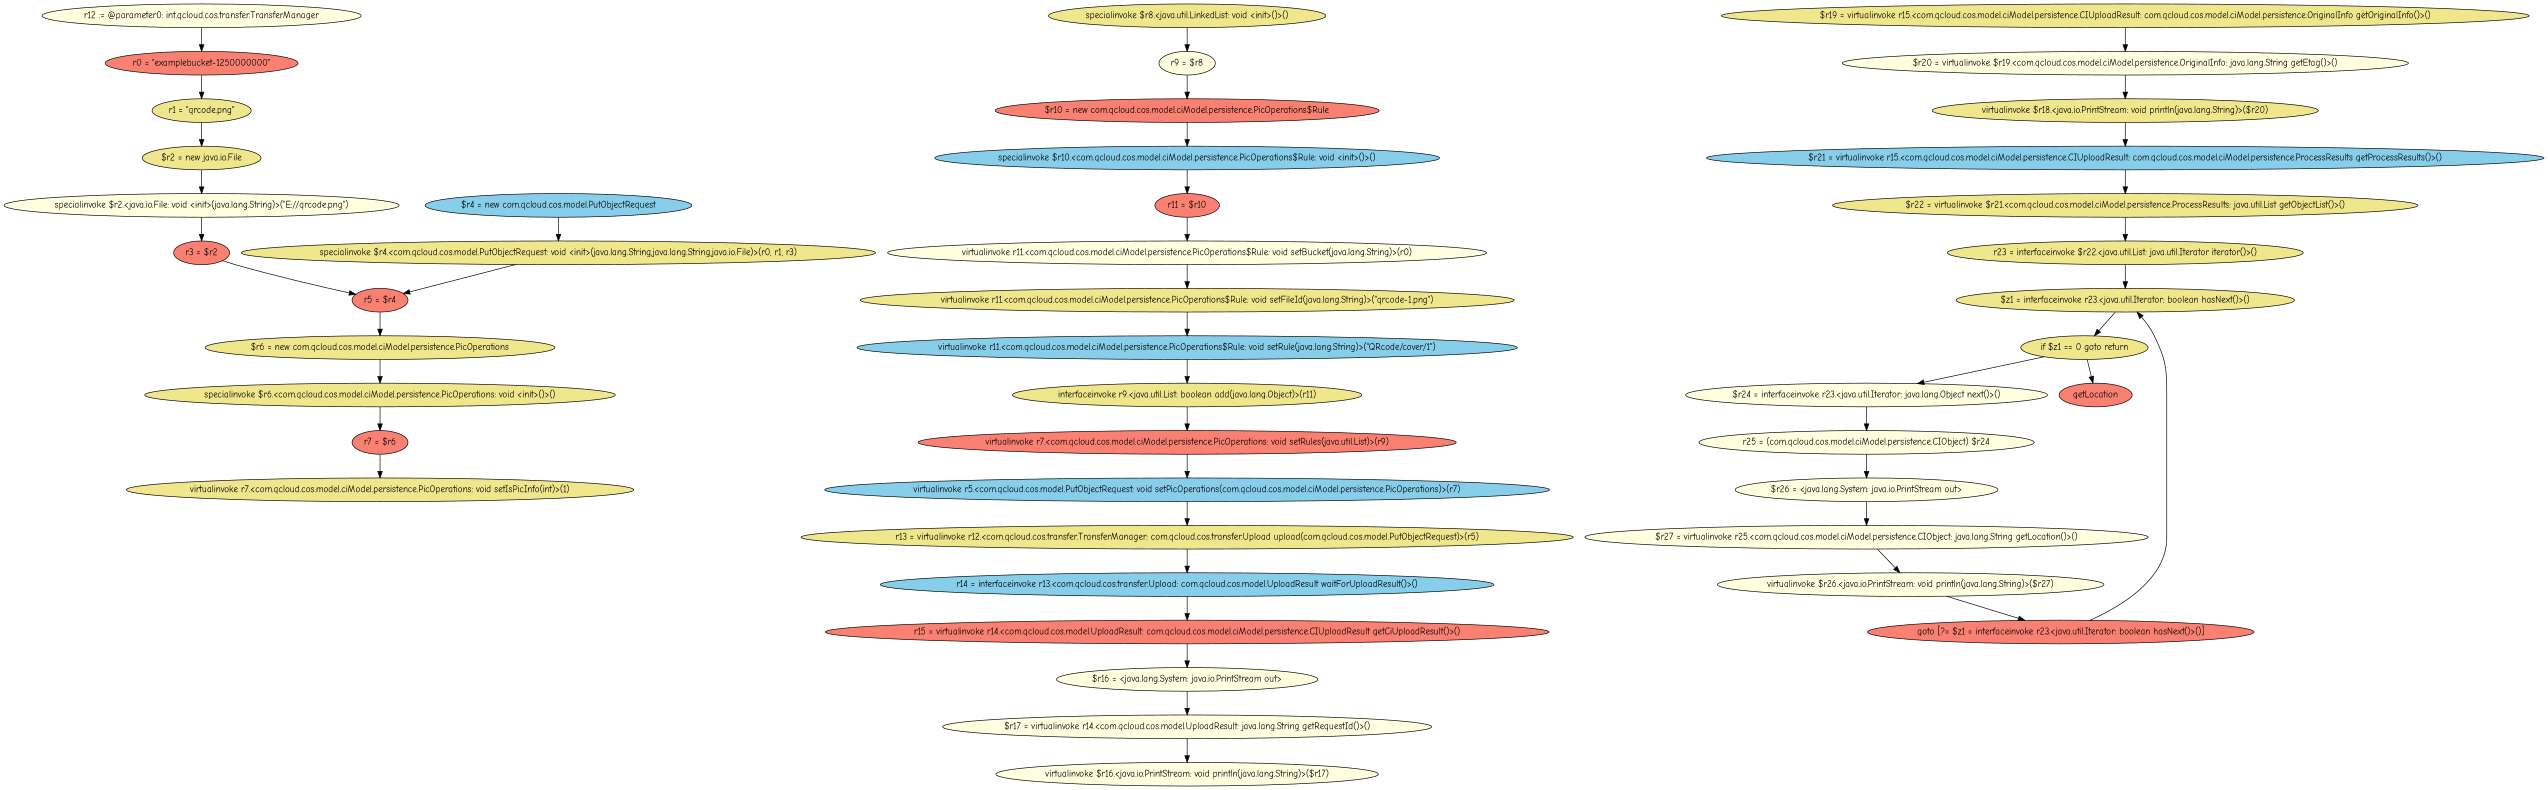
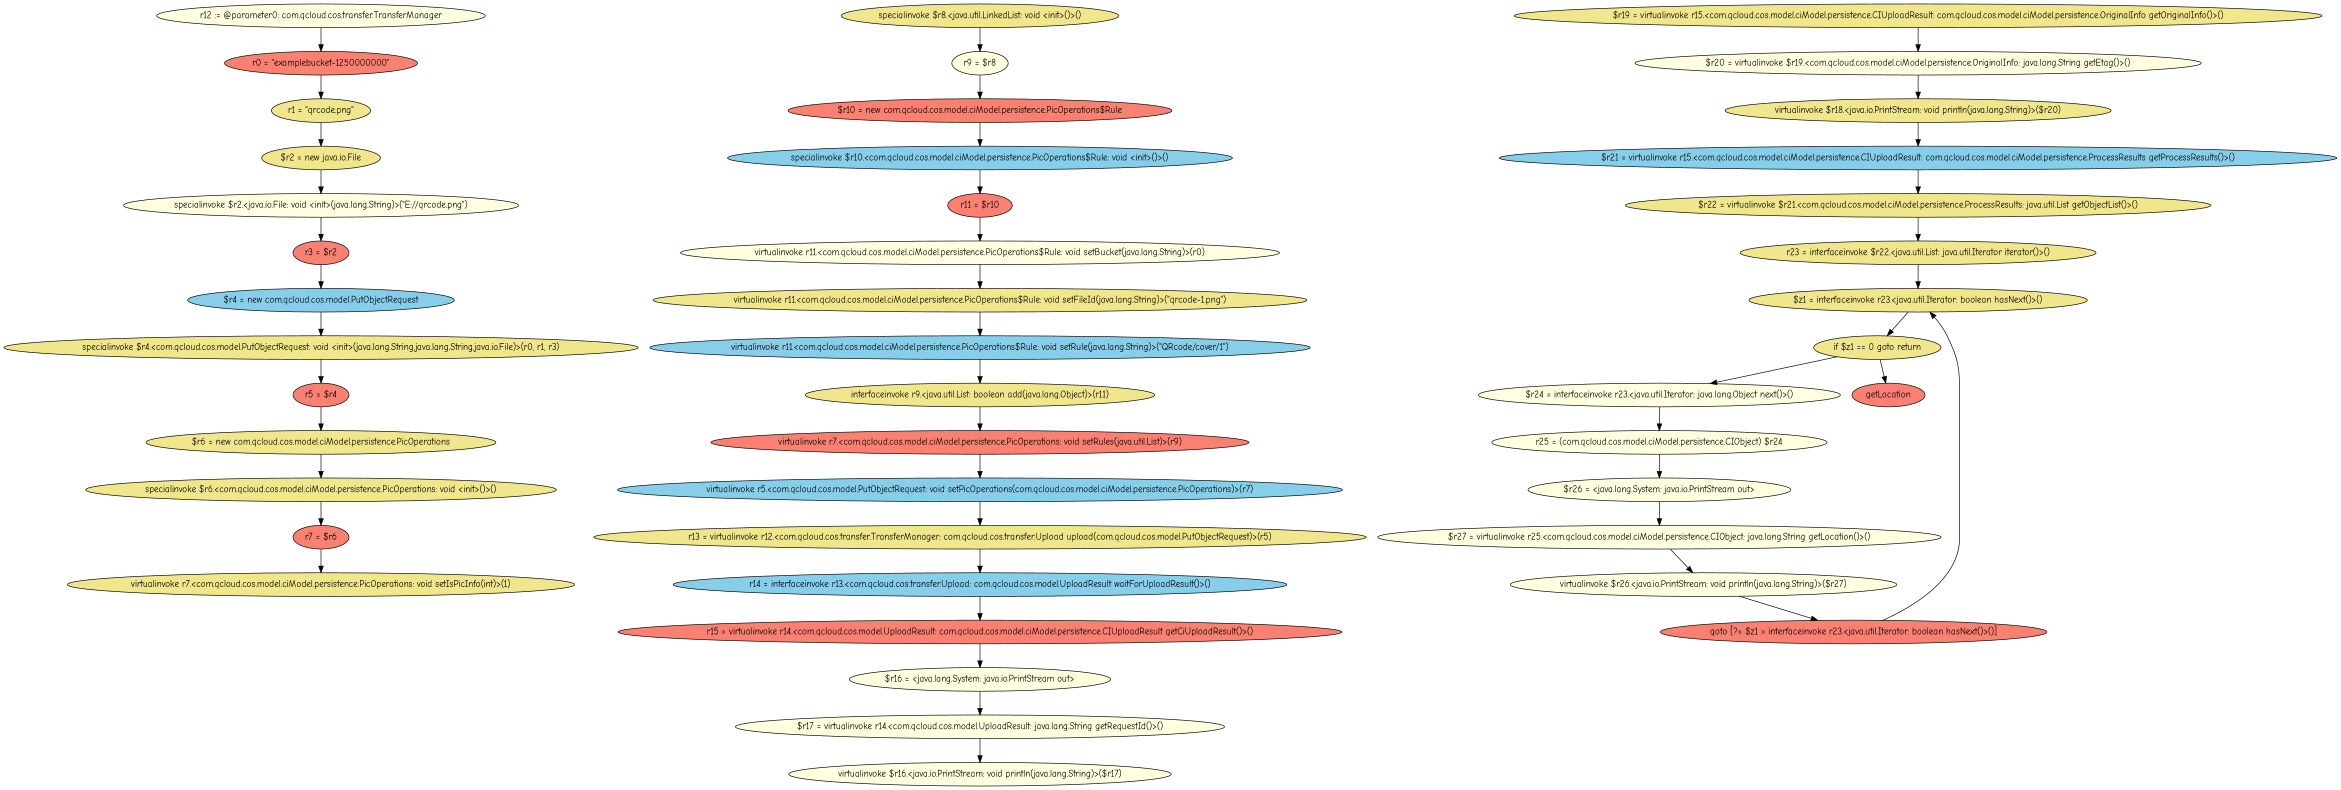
(202, 16) -> (321, 16)
(286, 278) -> (321, 273)
